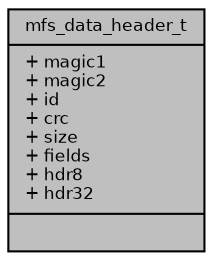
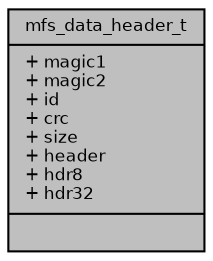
(58, 156) -> (66, 156)
